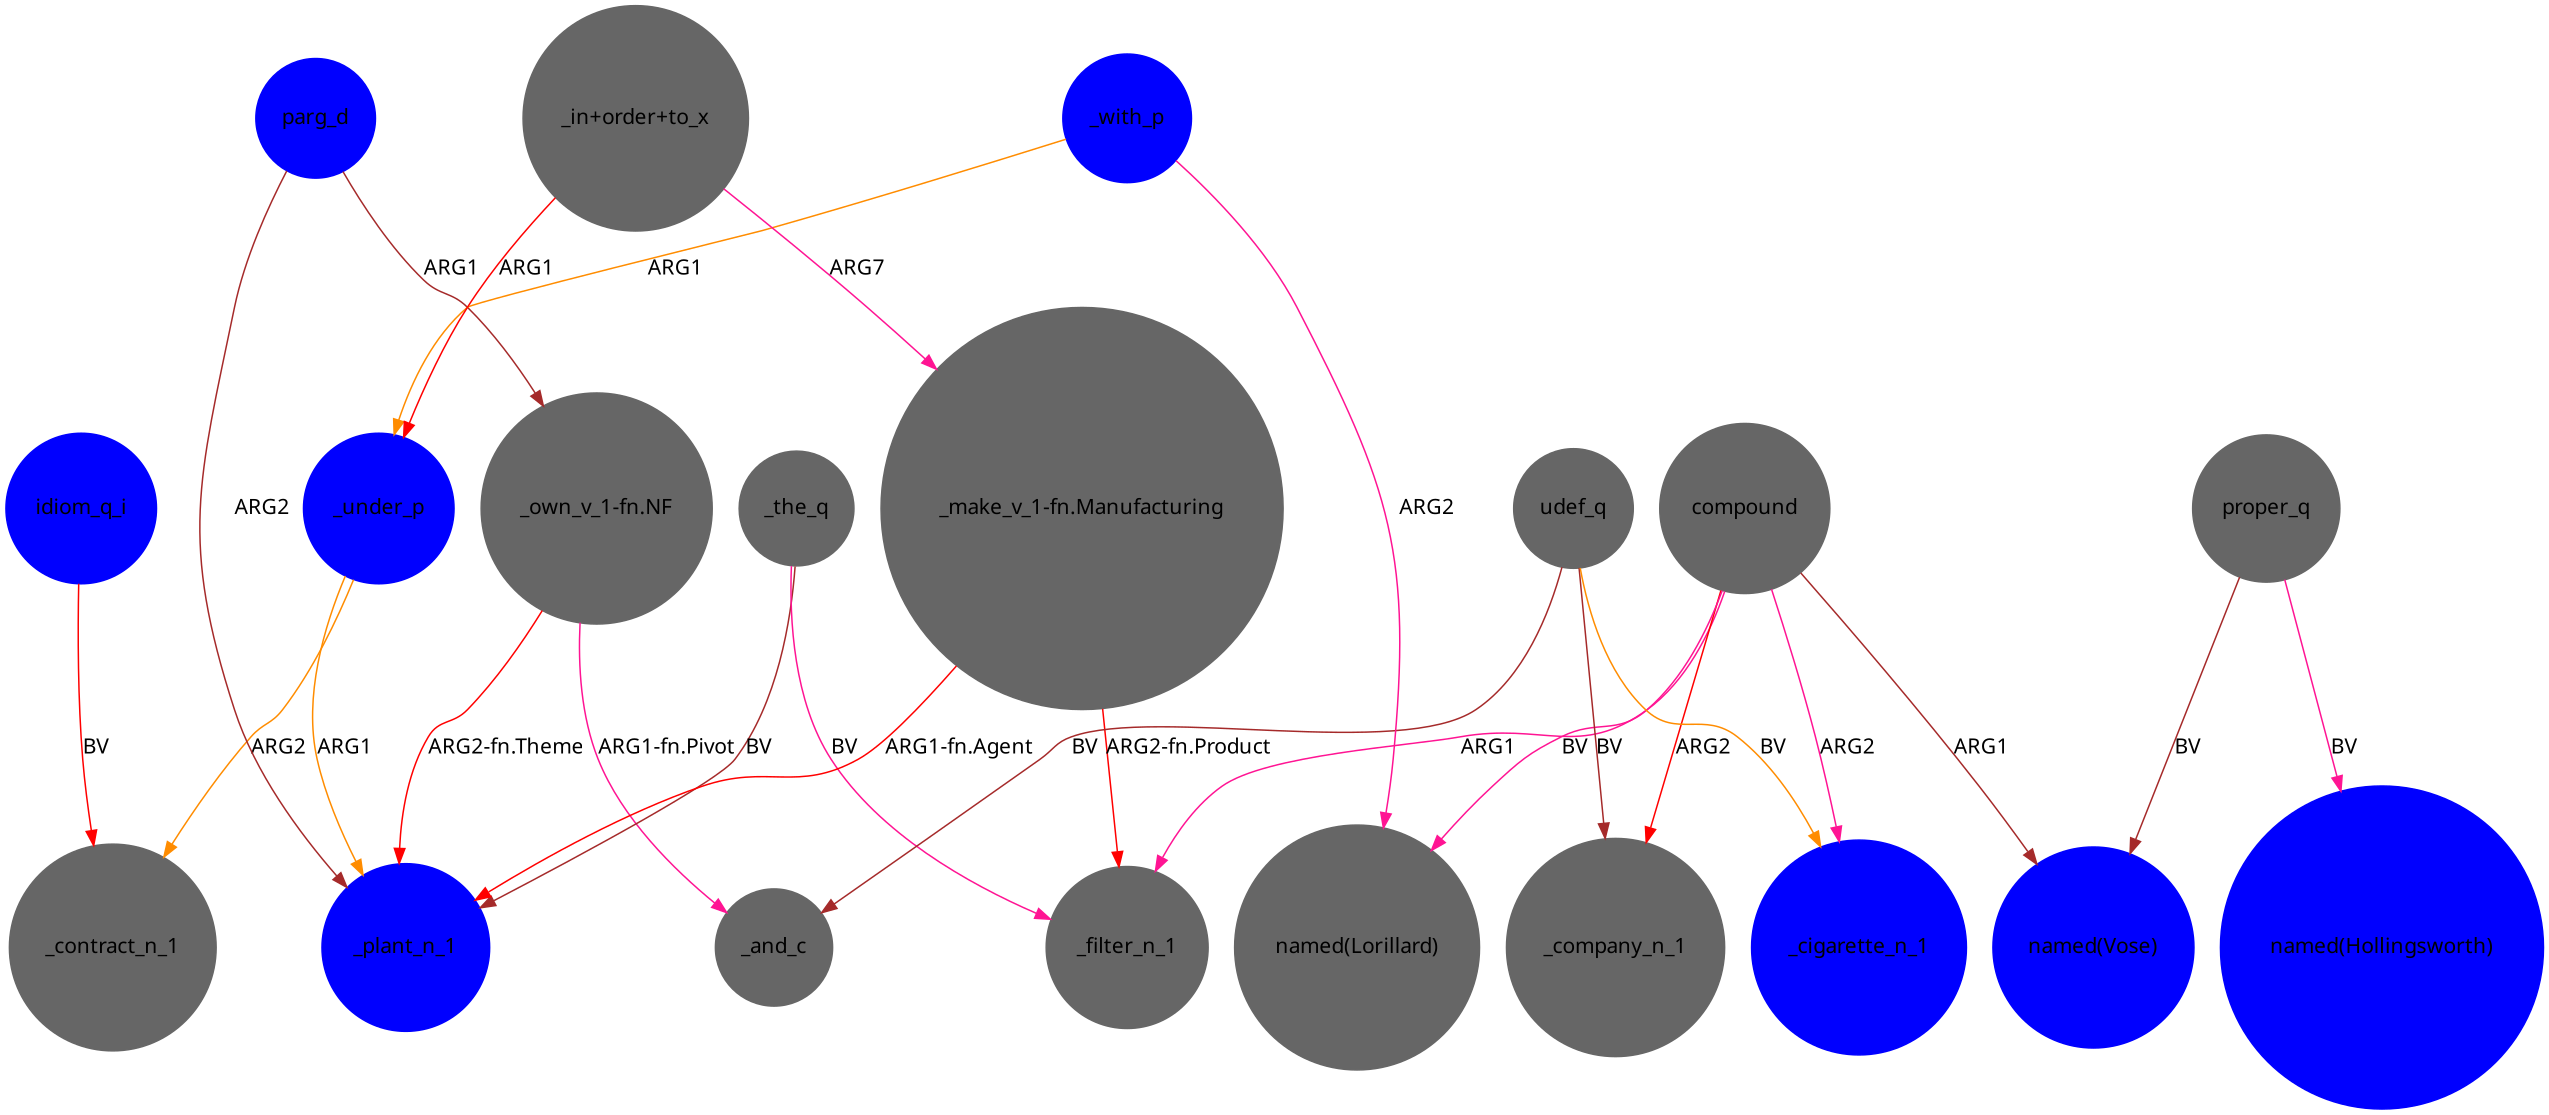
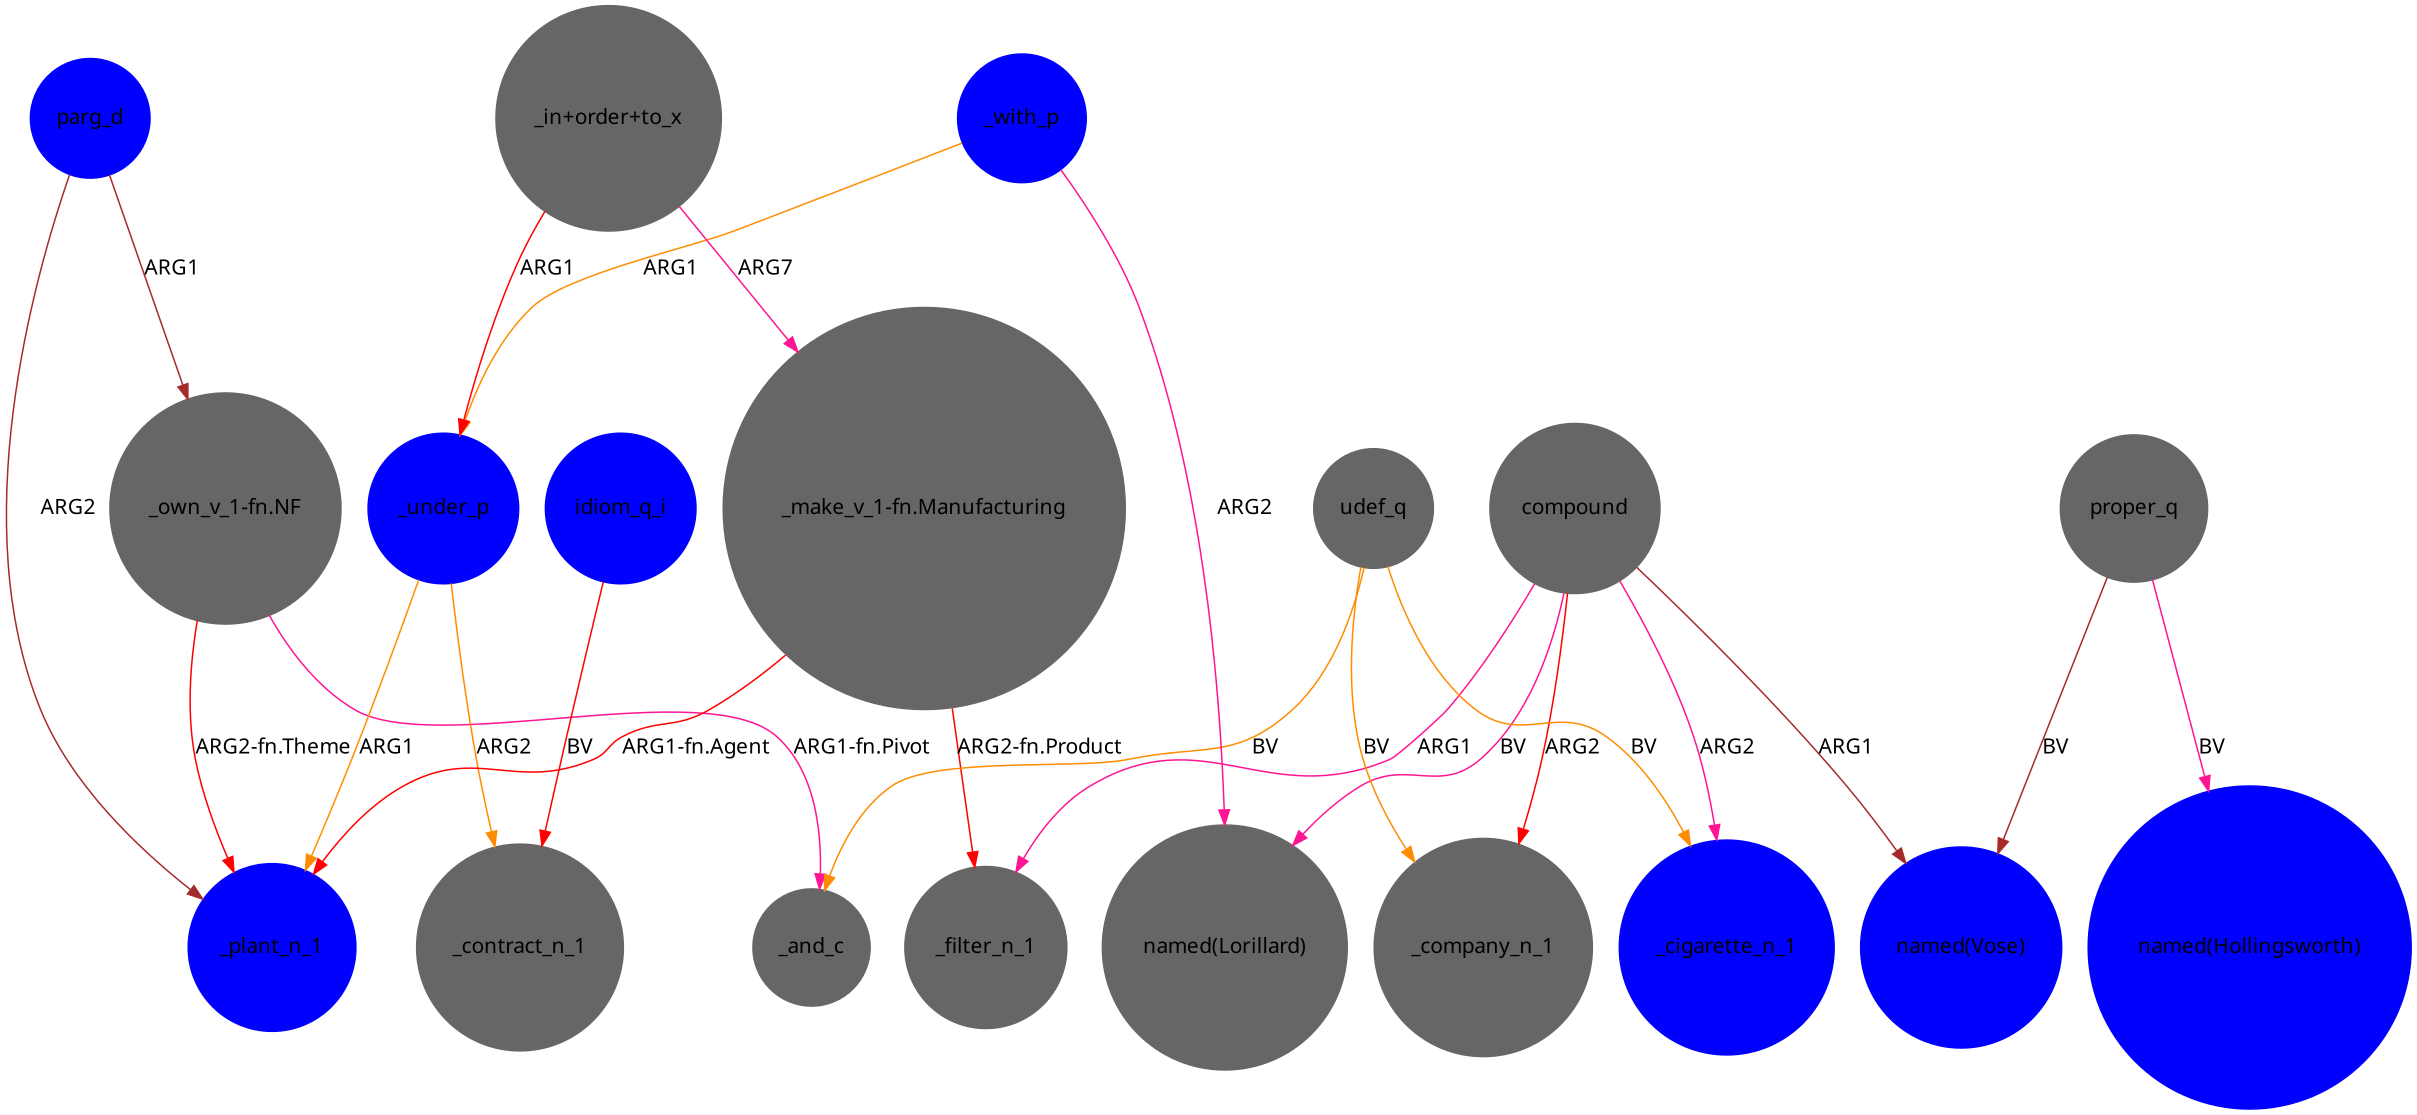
(797, 508) -> none
(1591, 695) -> (1354, 713)
(1214, 728) -> (1122, 760)
